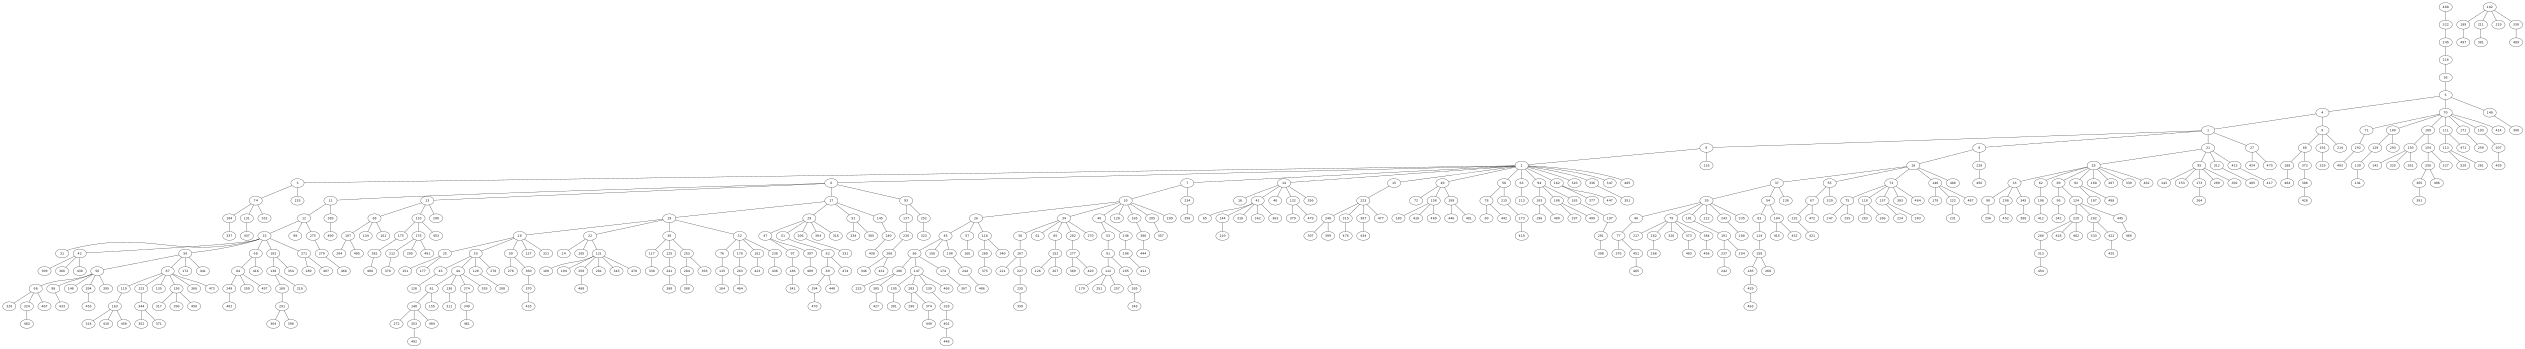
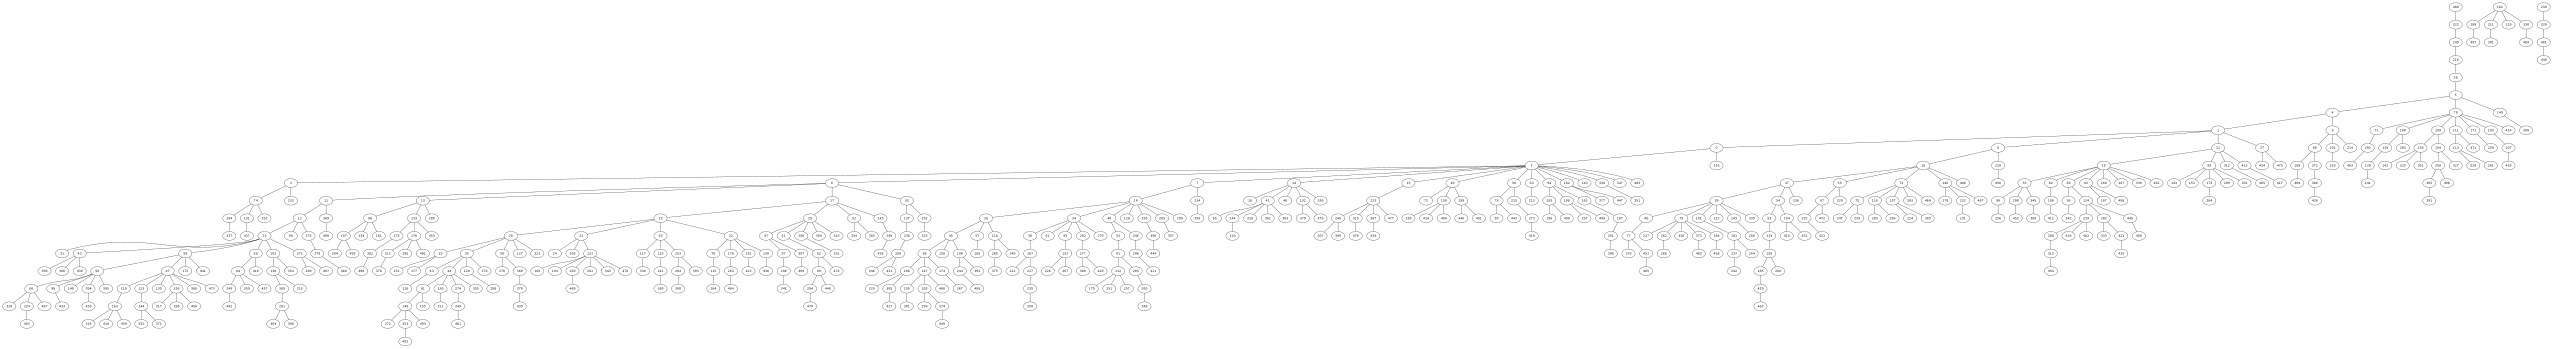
none -> (977, 271)
(923, 280) -> none
